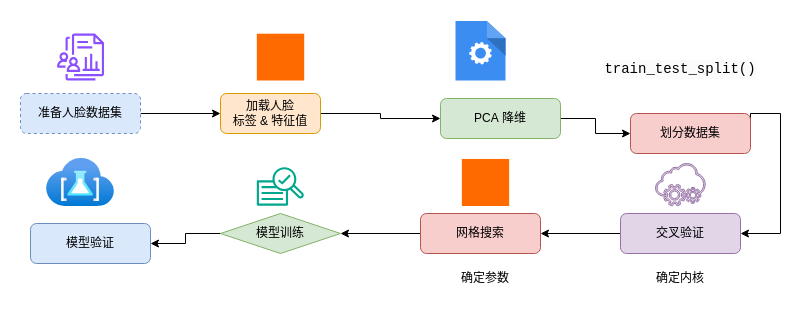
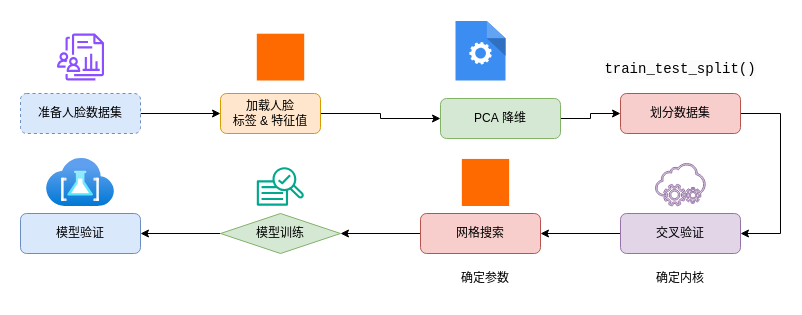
(691, 134) -> (681, 114)
(91, 244) -> (81, 234)
